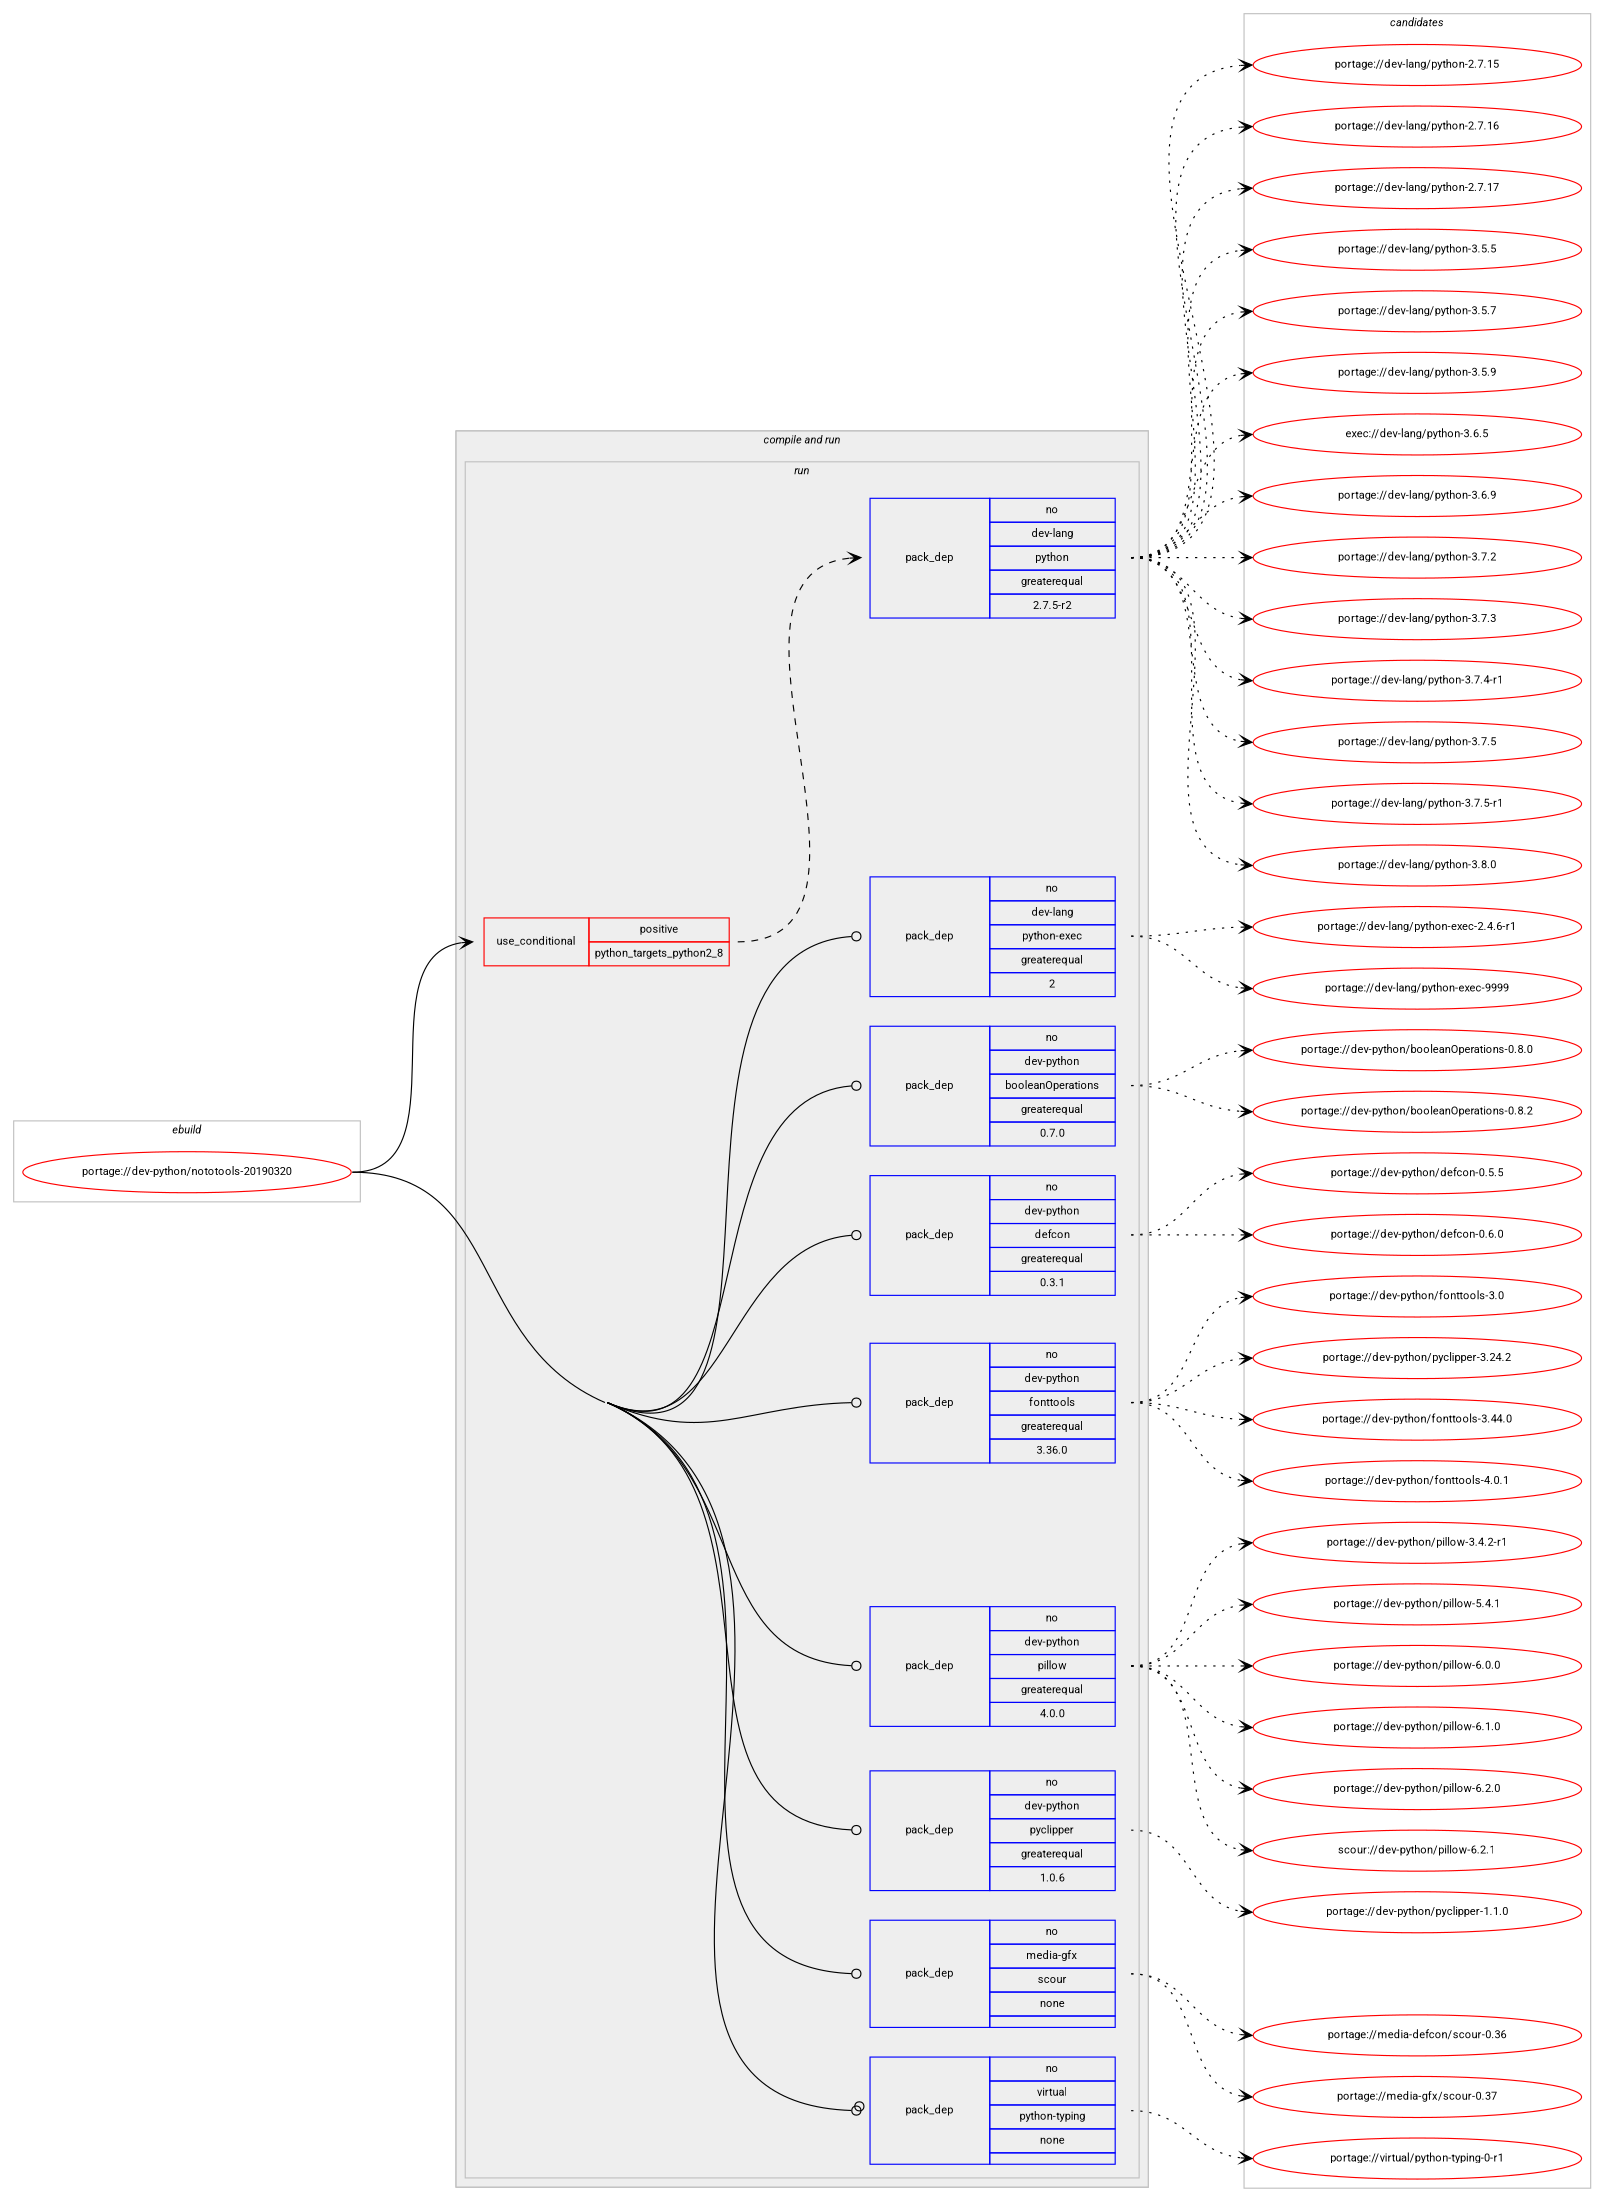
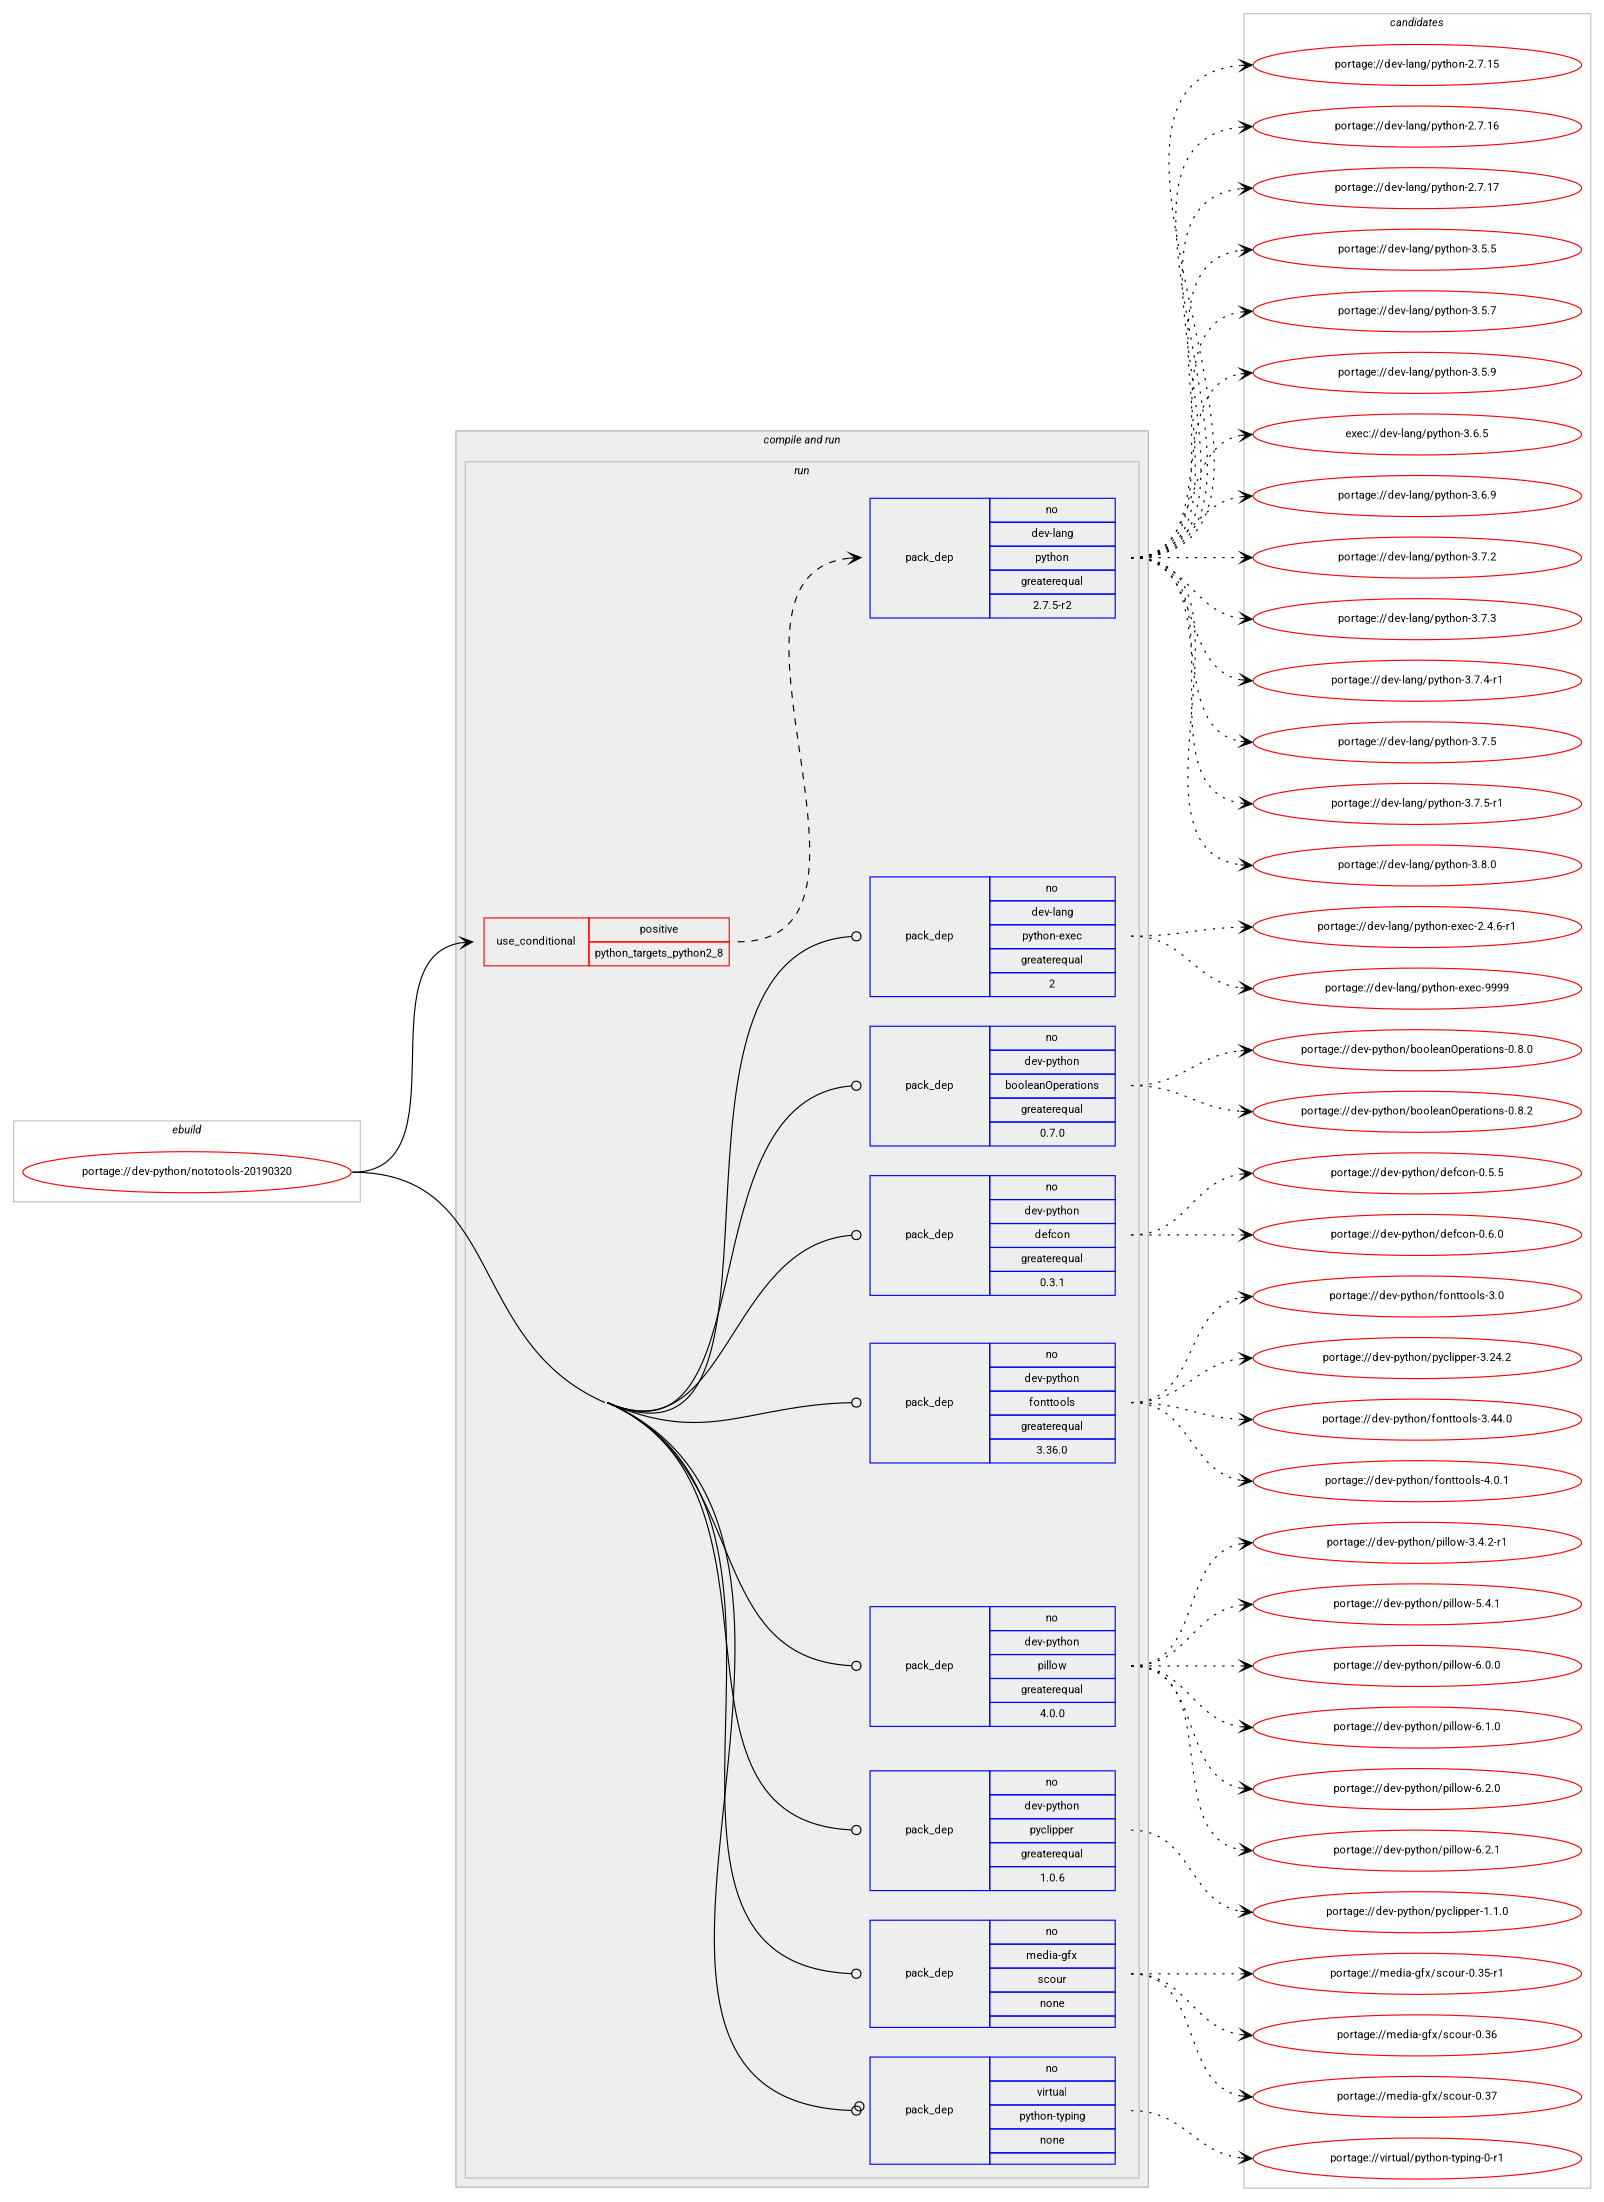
(1417, 1851) -> (1417, 1851)
none -> (1417, 1974)
(1417, 2035) -> (1417, 2035)
